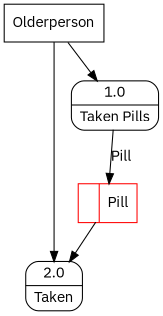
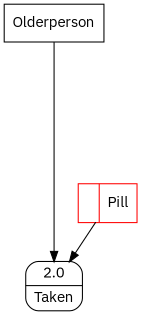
(115, 106) -> none
